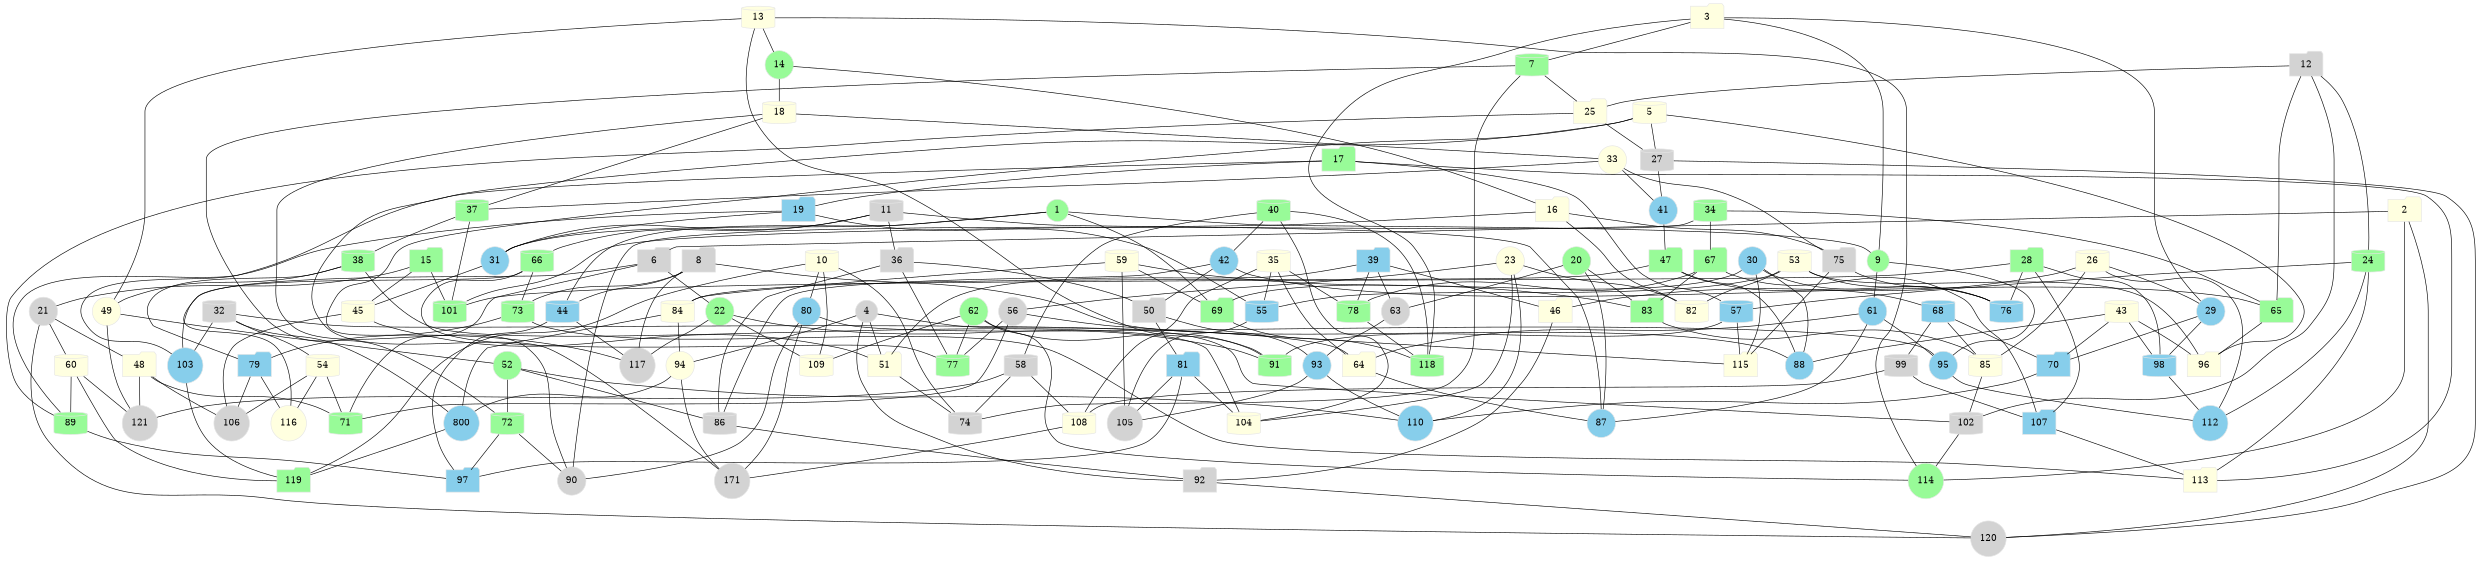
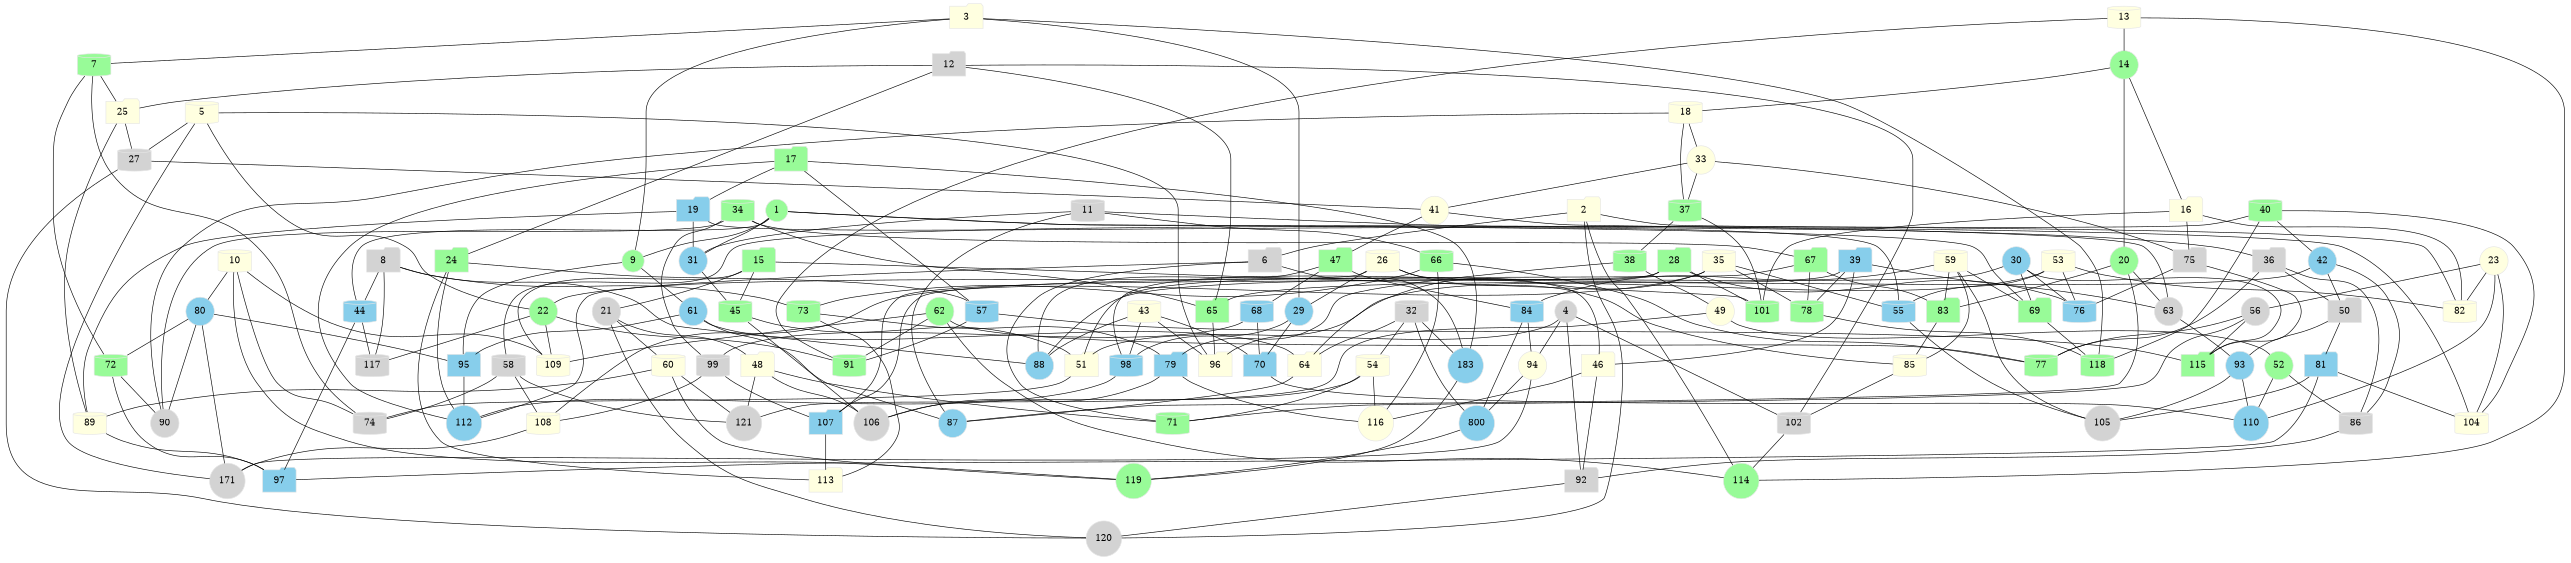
(340, 52) -> none
none -> (2124, 163)
(2124, 178) -> (431, 209)
(851, 188) -> (374, 236)
(1663, 210) -> (1435, 210)
none -> (1825, 229)
none -> (2177, 231)
(2368, 261) -> (452, 261)
none -> (663, 269)
none -> (606, 278)
(358, 311) -> (735, 311)
(678, 311) -> (1527, 311)
(812, 332) -> (1672, 227)
(1962, 339) -> (1966, 324)
(185, 366) -> (1466, 366)
(637, 366) -> (372, 366)
(1741, 366) -> (2198, 366)
(1943, 366) -> (464, 366)
(507, 393) -> (158, 337)
none -> (1497, 396)
(71, 423) -> (90, 423)
(294, 481) -> (1134, 481)
